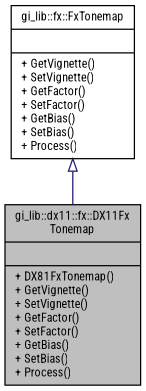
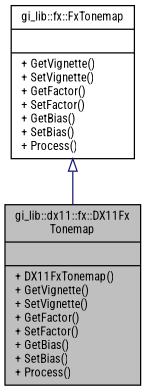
(65, 277) -> (65, 277)
